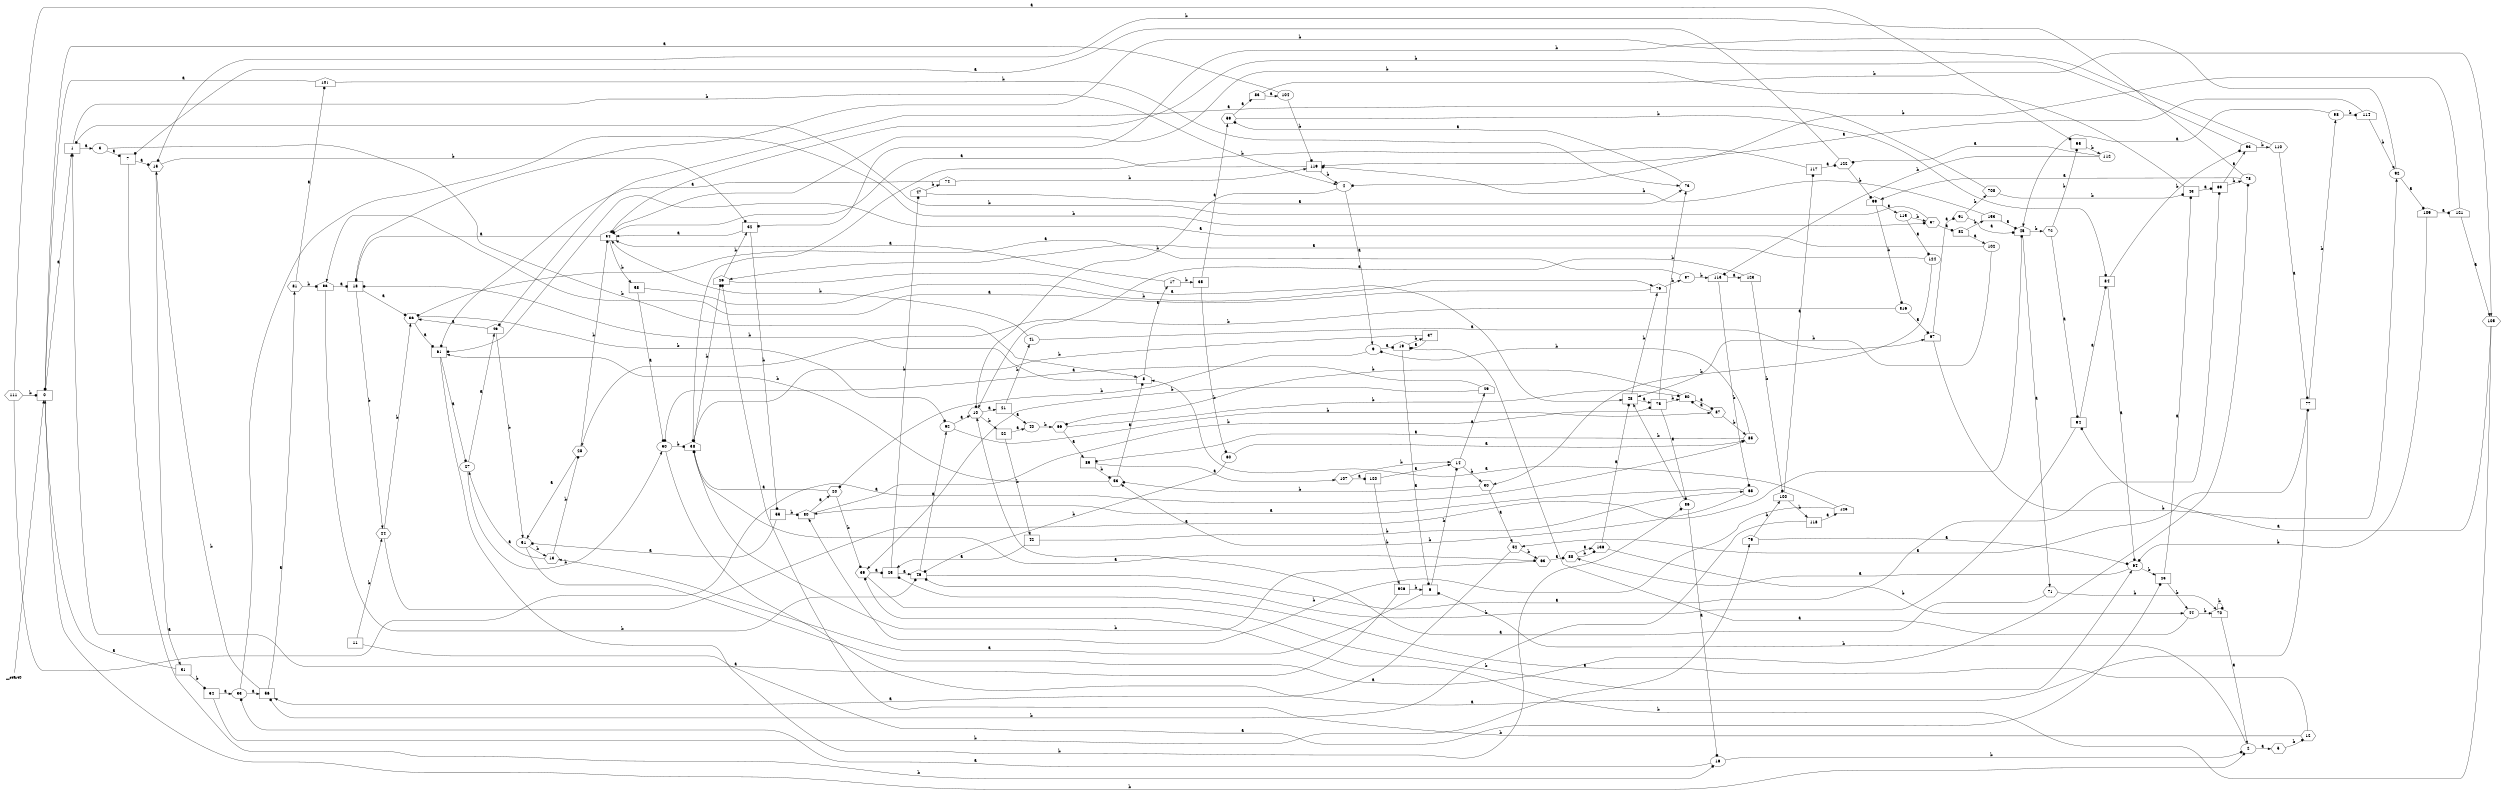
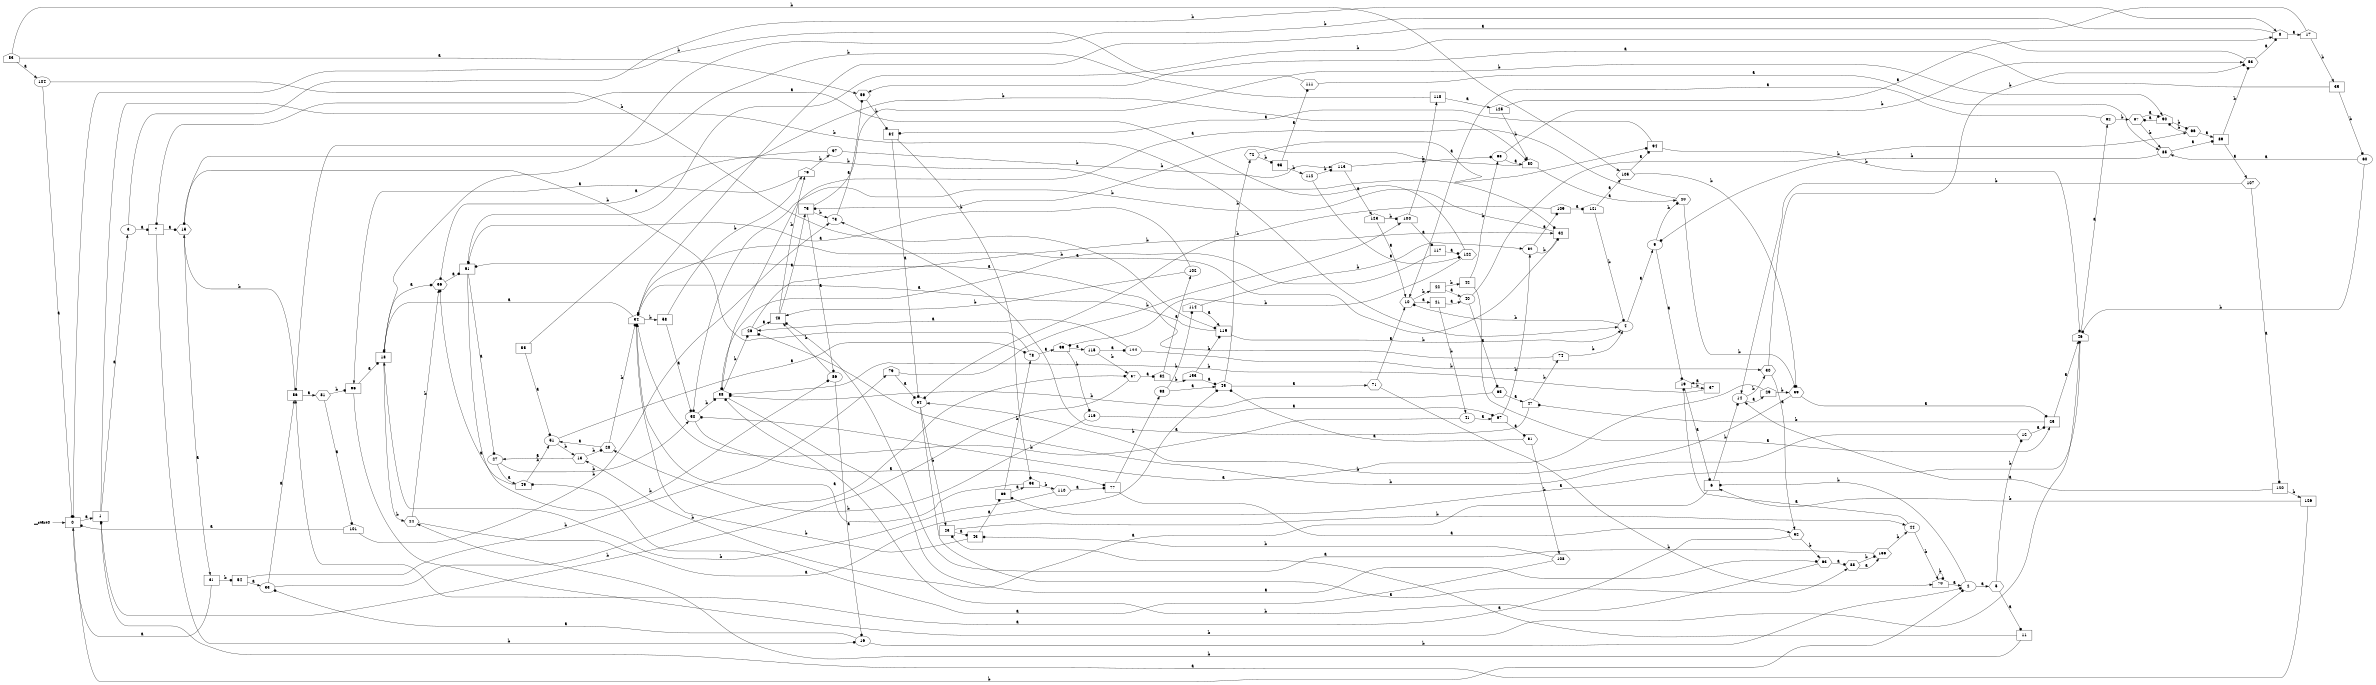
(881, 8) -> (1294, 126)
(1416, 59) -> (835, 484)
(1242, 107) -> (438, 58)
(1130, 180) -> (1599, 352)
(1992, 191) -> (1561, 559)
(325, 286) -> (353, 389)
(1903, 309) -> (1092, 416)
(454, 324) -> (458, 399)
(753, 338) -> (1255, 31)
(691, 348) -> none
(764, 370) -> (1057, 190)
none -> (1499, 392)
(1402, 589) -> (2308, 501)
none -> (2010, 610)
